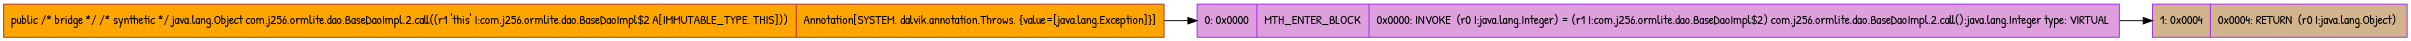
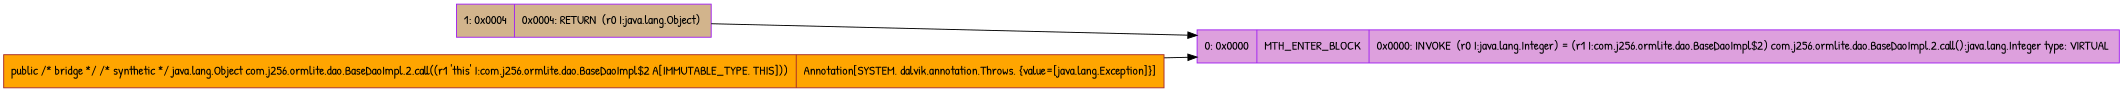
(2131, 21) -> (949, 29)
